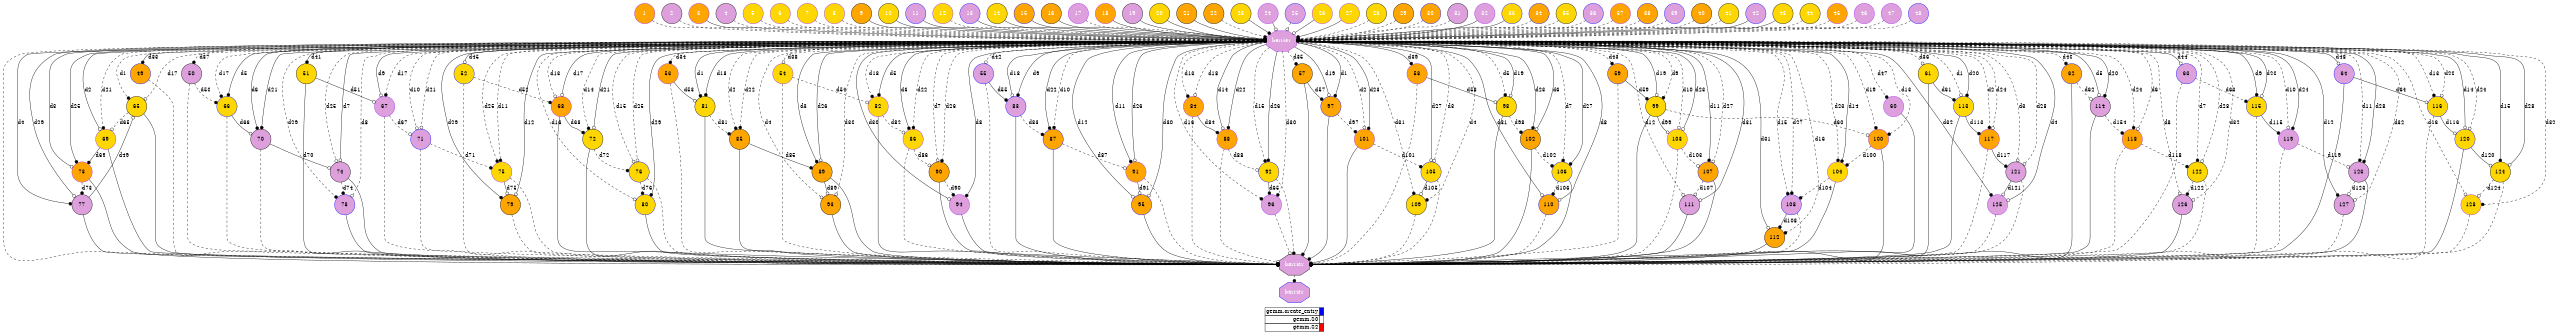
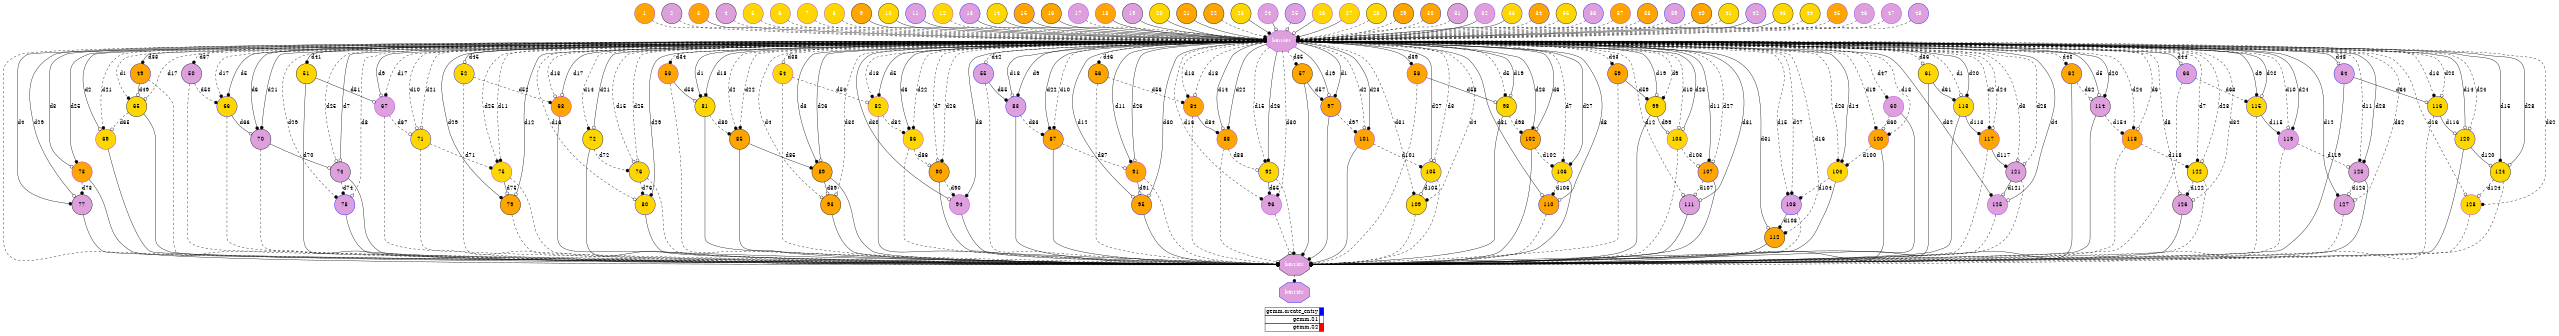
none -> (1098, 74)
(1766, 117) -> (1887, 121)
(723, 123) -> (723, 123)
(571, 126) -> none
(891, 126) -> (891, 126)
(421, 139) -> (421, 139)
(95, 154) -> none
(115, 160) -> (139, 89)
(1306, 319) -> (1306, 319)
